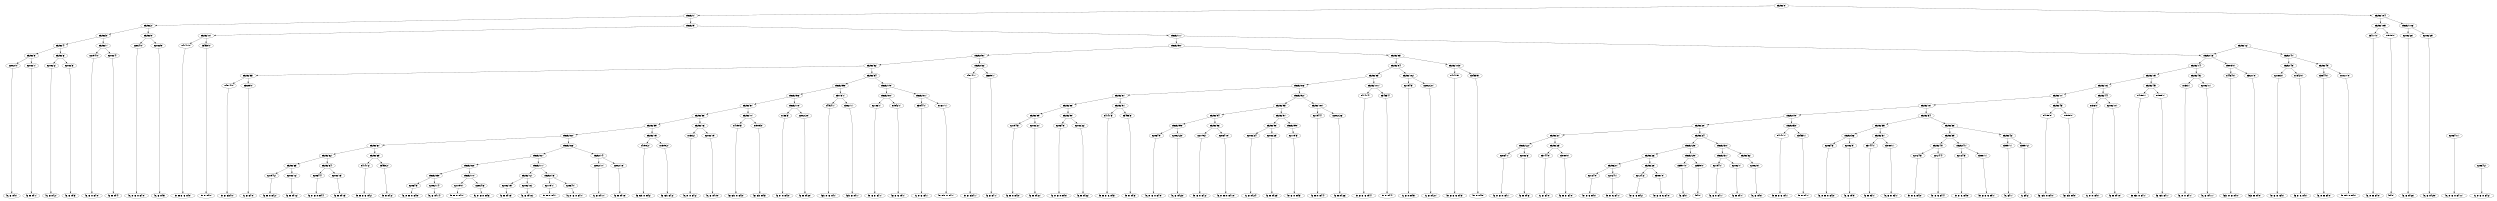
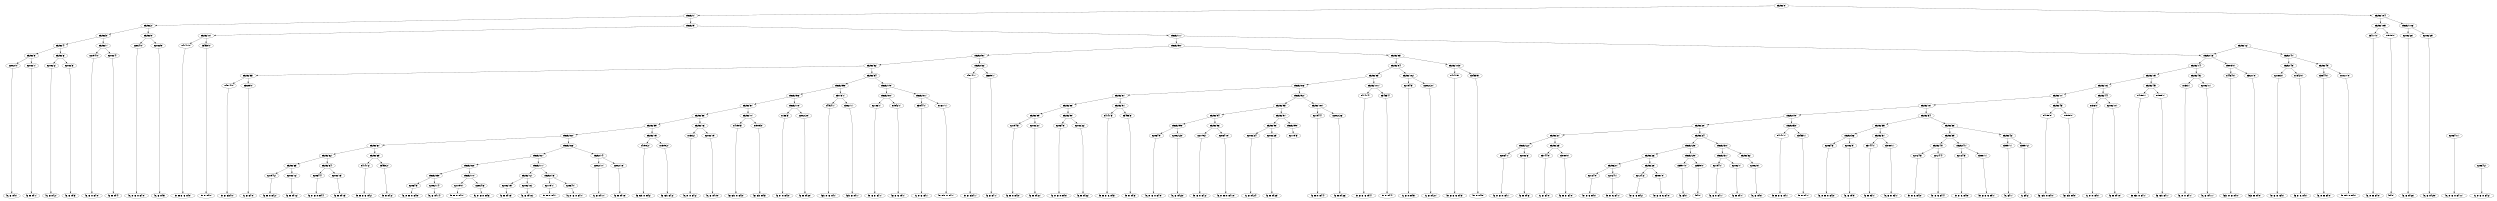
(1294, 196) -> none
